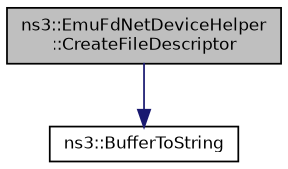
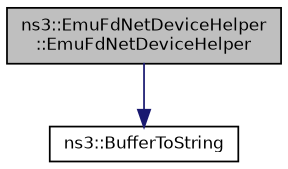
(144, 36) -> (144, 36)
